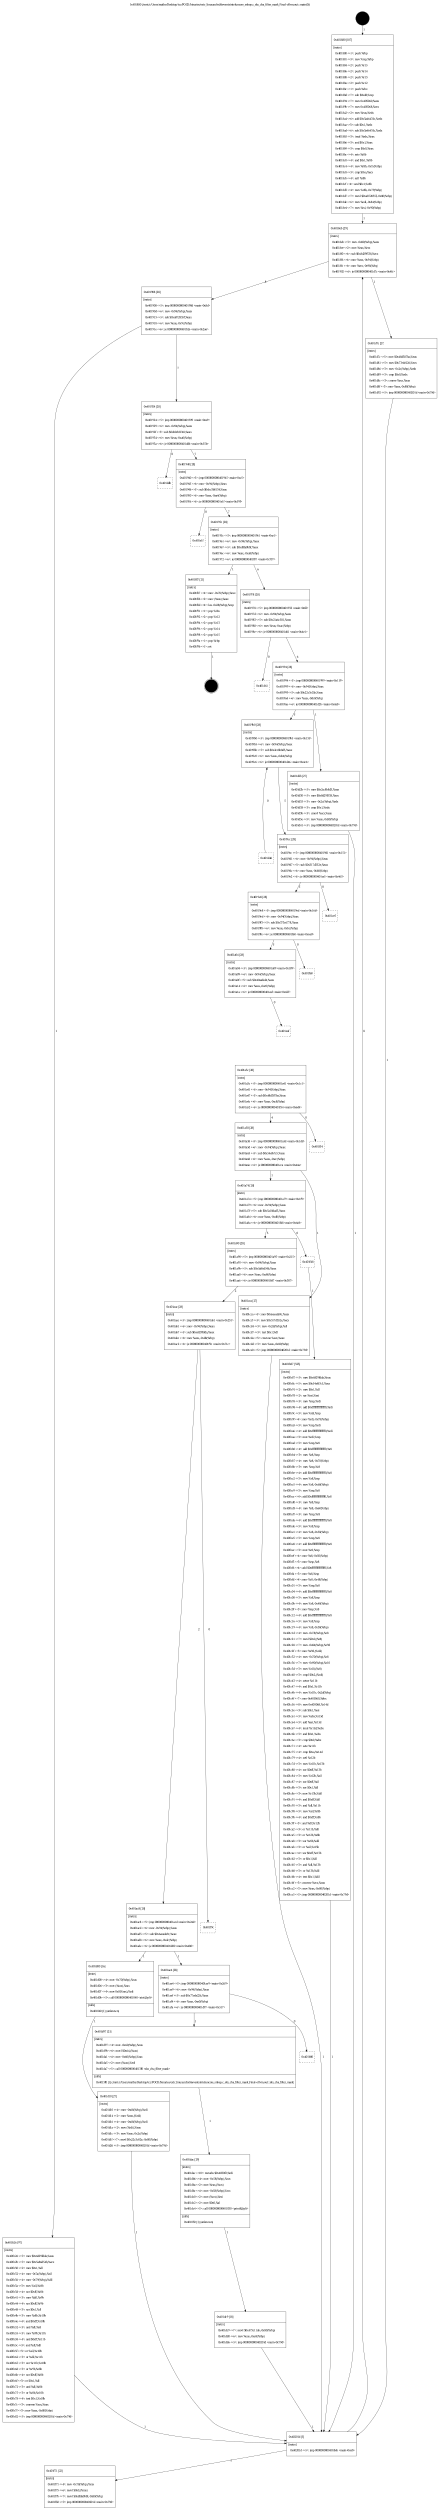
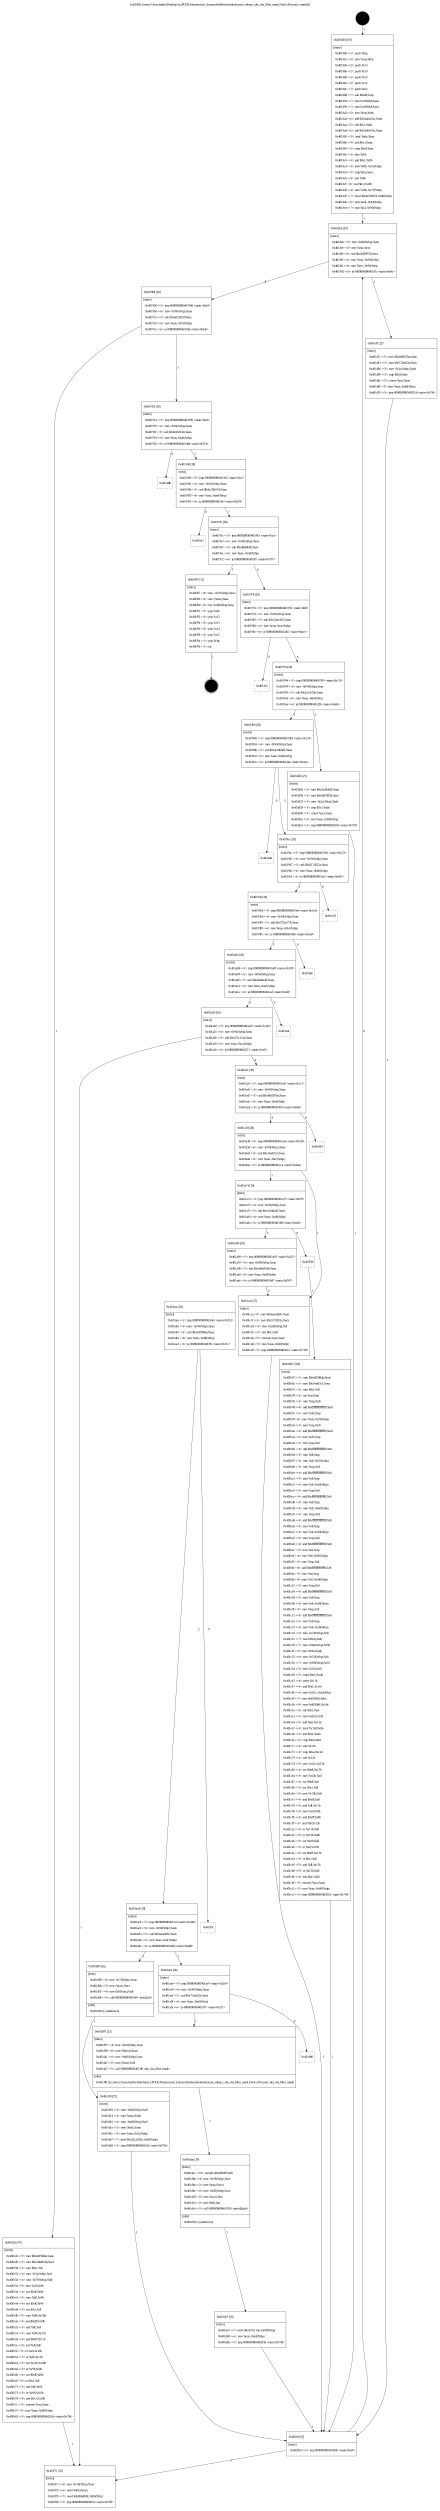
(263, 811) -> (272, 809)
none -> (237, 1031)
(231, 1293) -> (267, 1290)
(170, 2435) -> (68, 2443)
